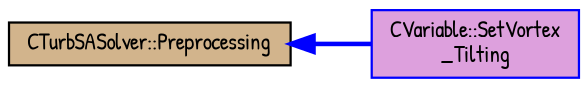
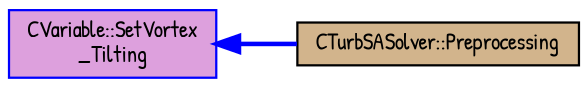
(343, 44) -> (268, 44)
